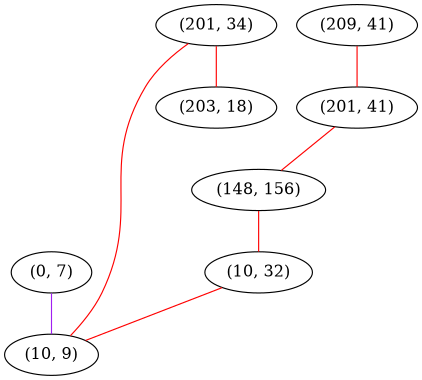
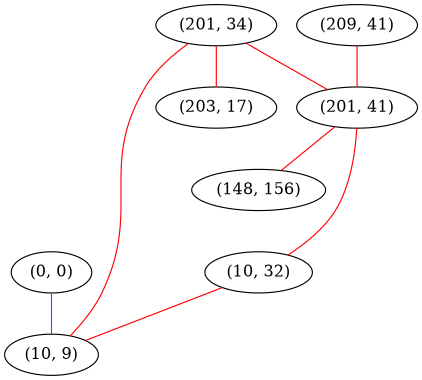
none -> (287, 66)
(216, 108) -> (216, 108)
(259, 231) -> (340, 202)
(52, 272) -> (52, 272)
